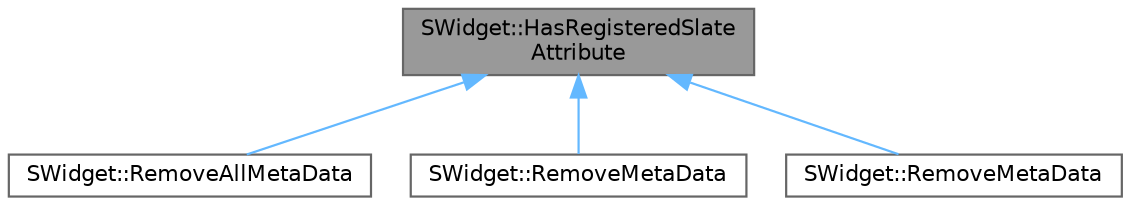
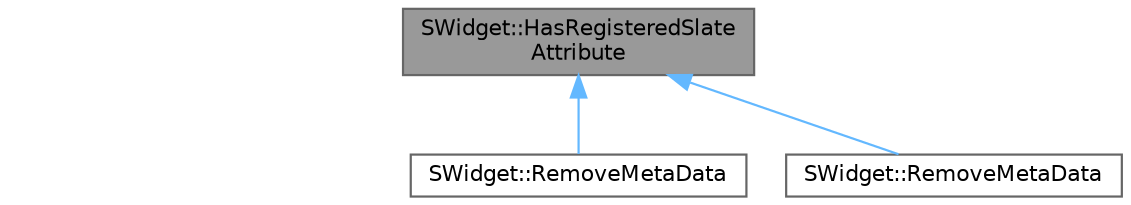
(190, 176) -> none
